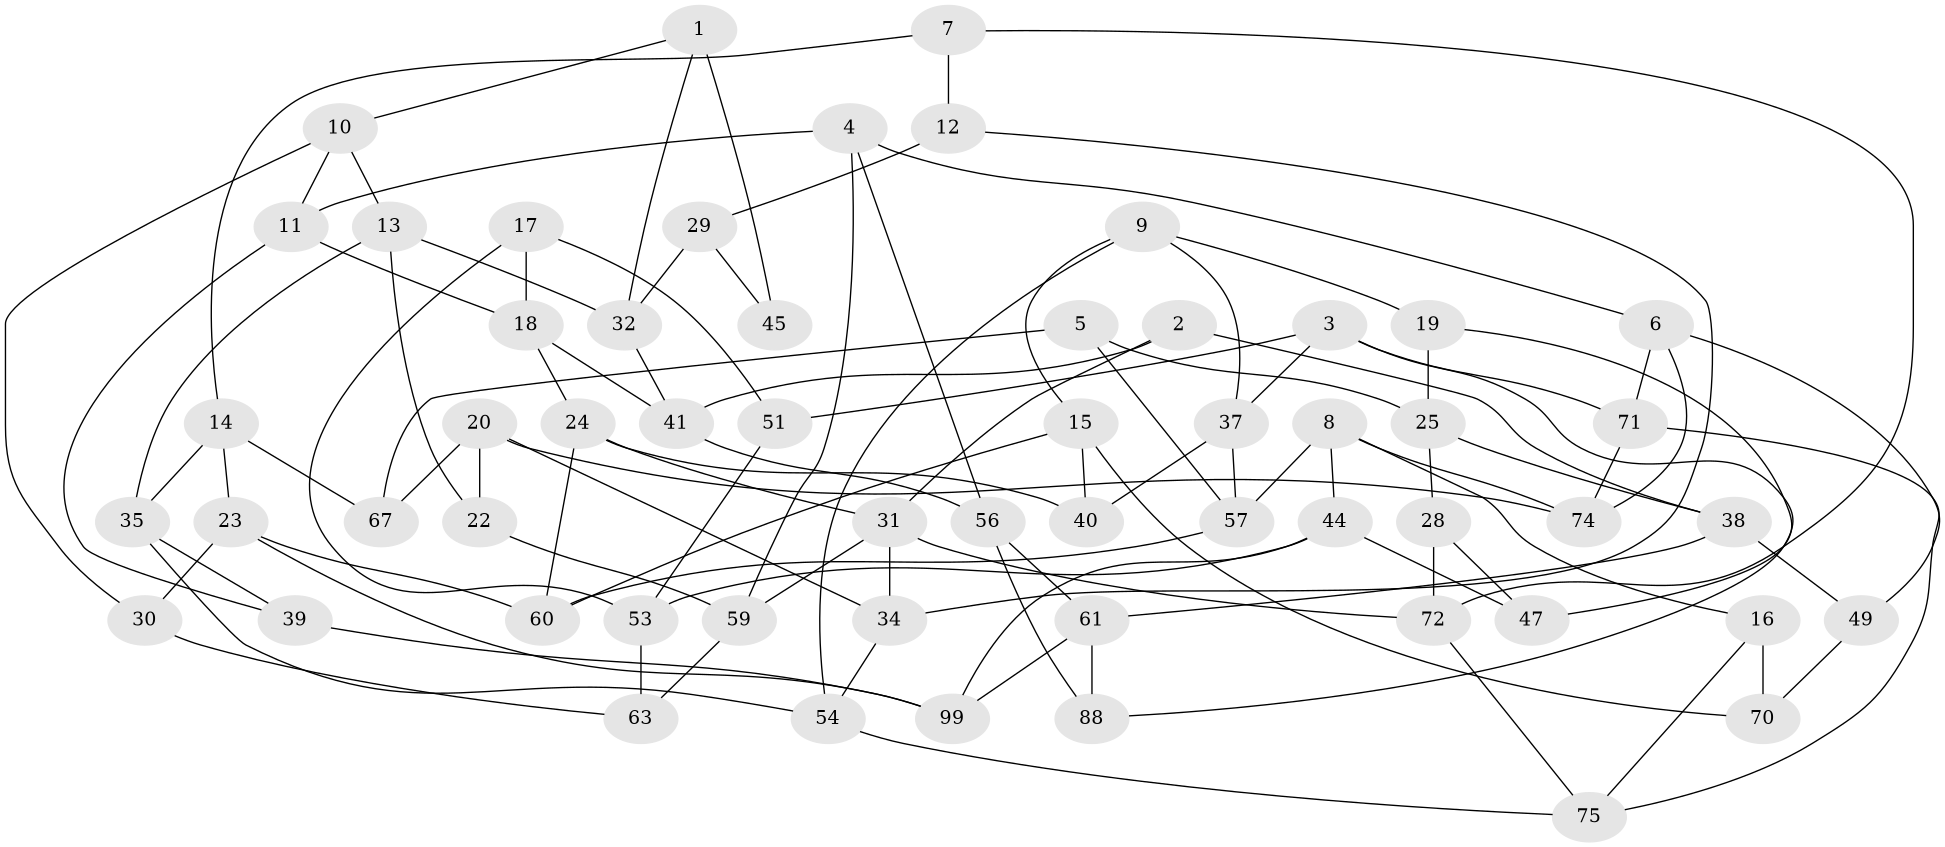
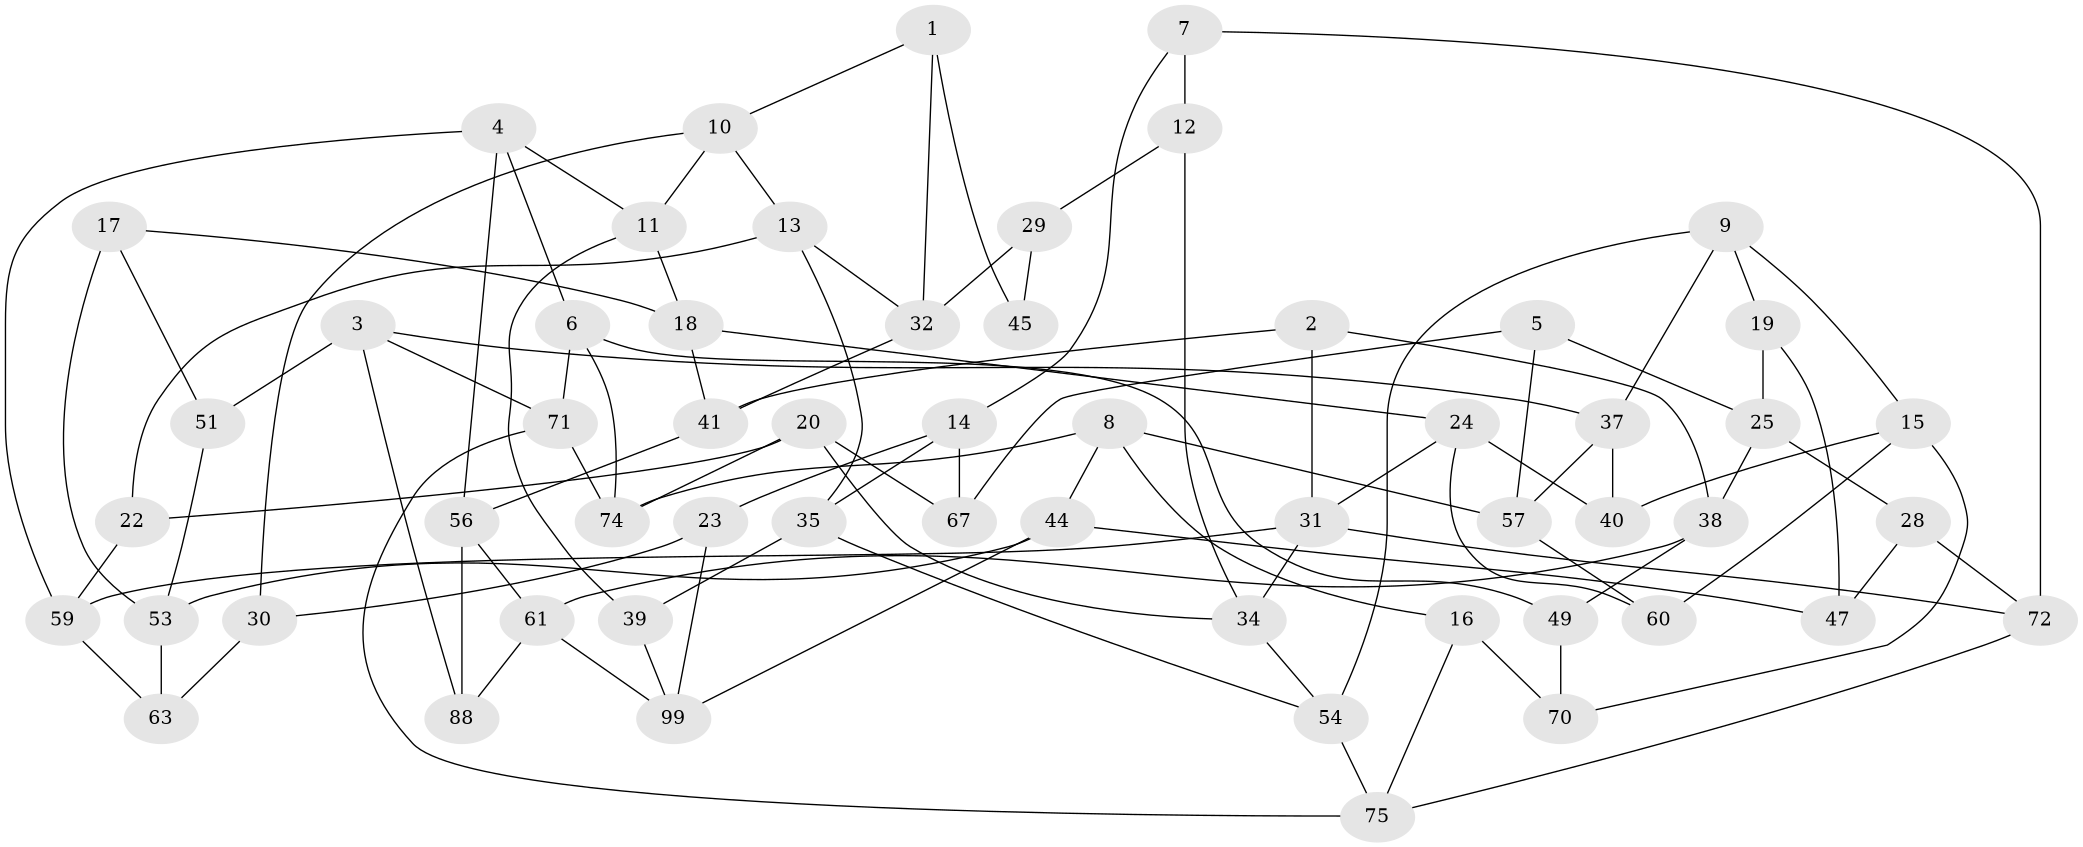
(386, 572) -> none
